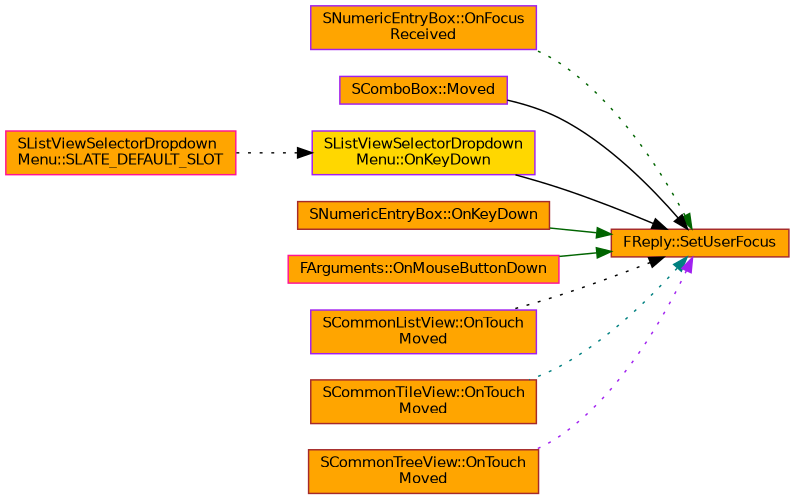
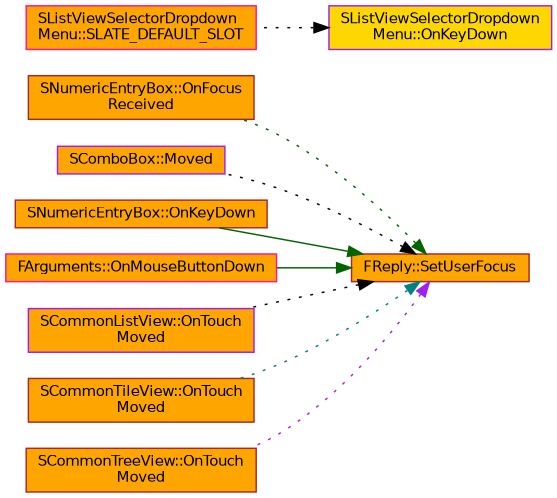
(424, 28) -> (141, 98)
(602, 145) -> (317, 204)
(585, 197) -> none
